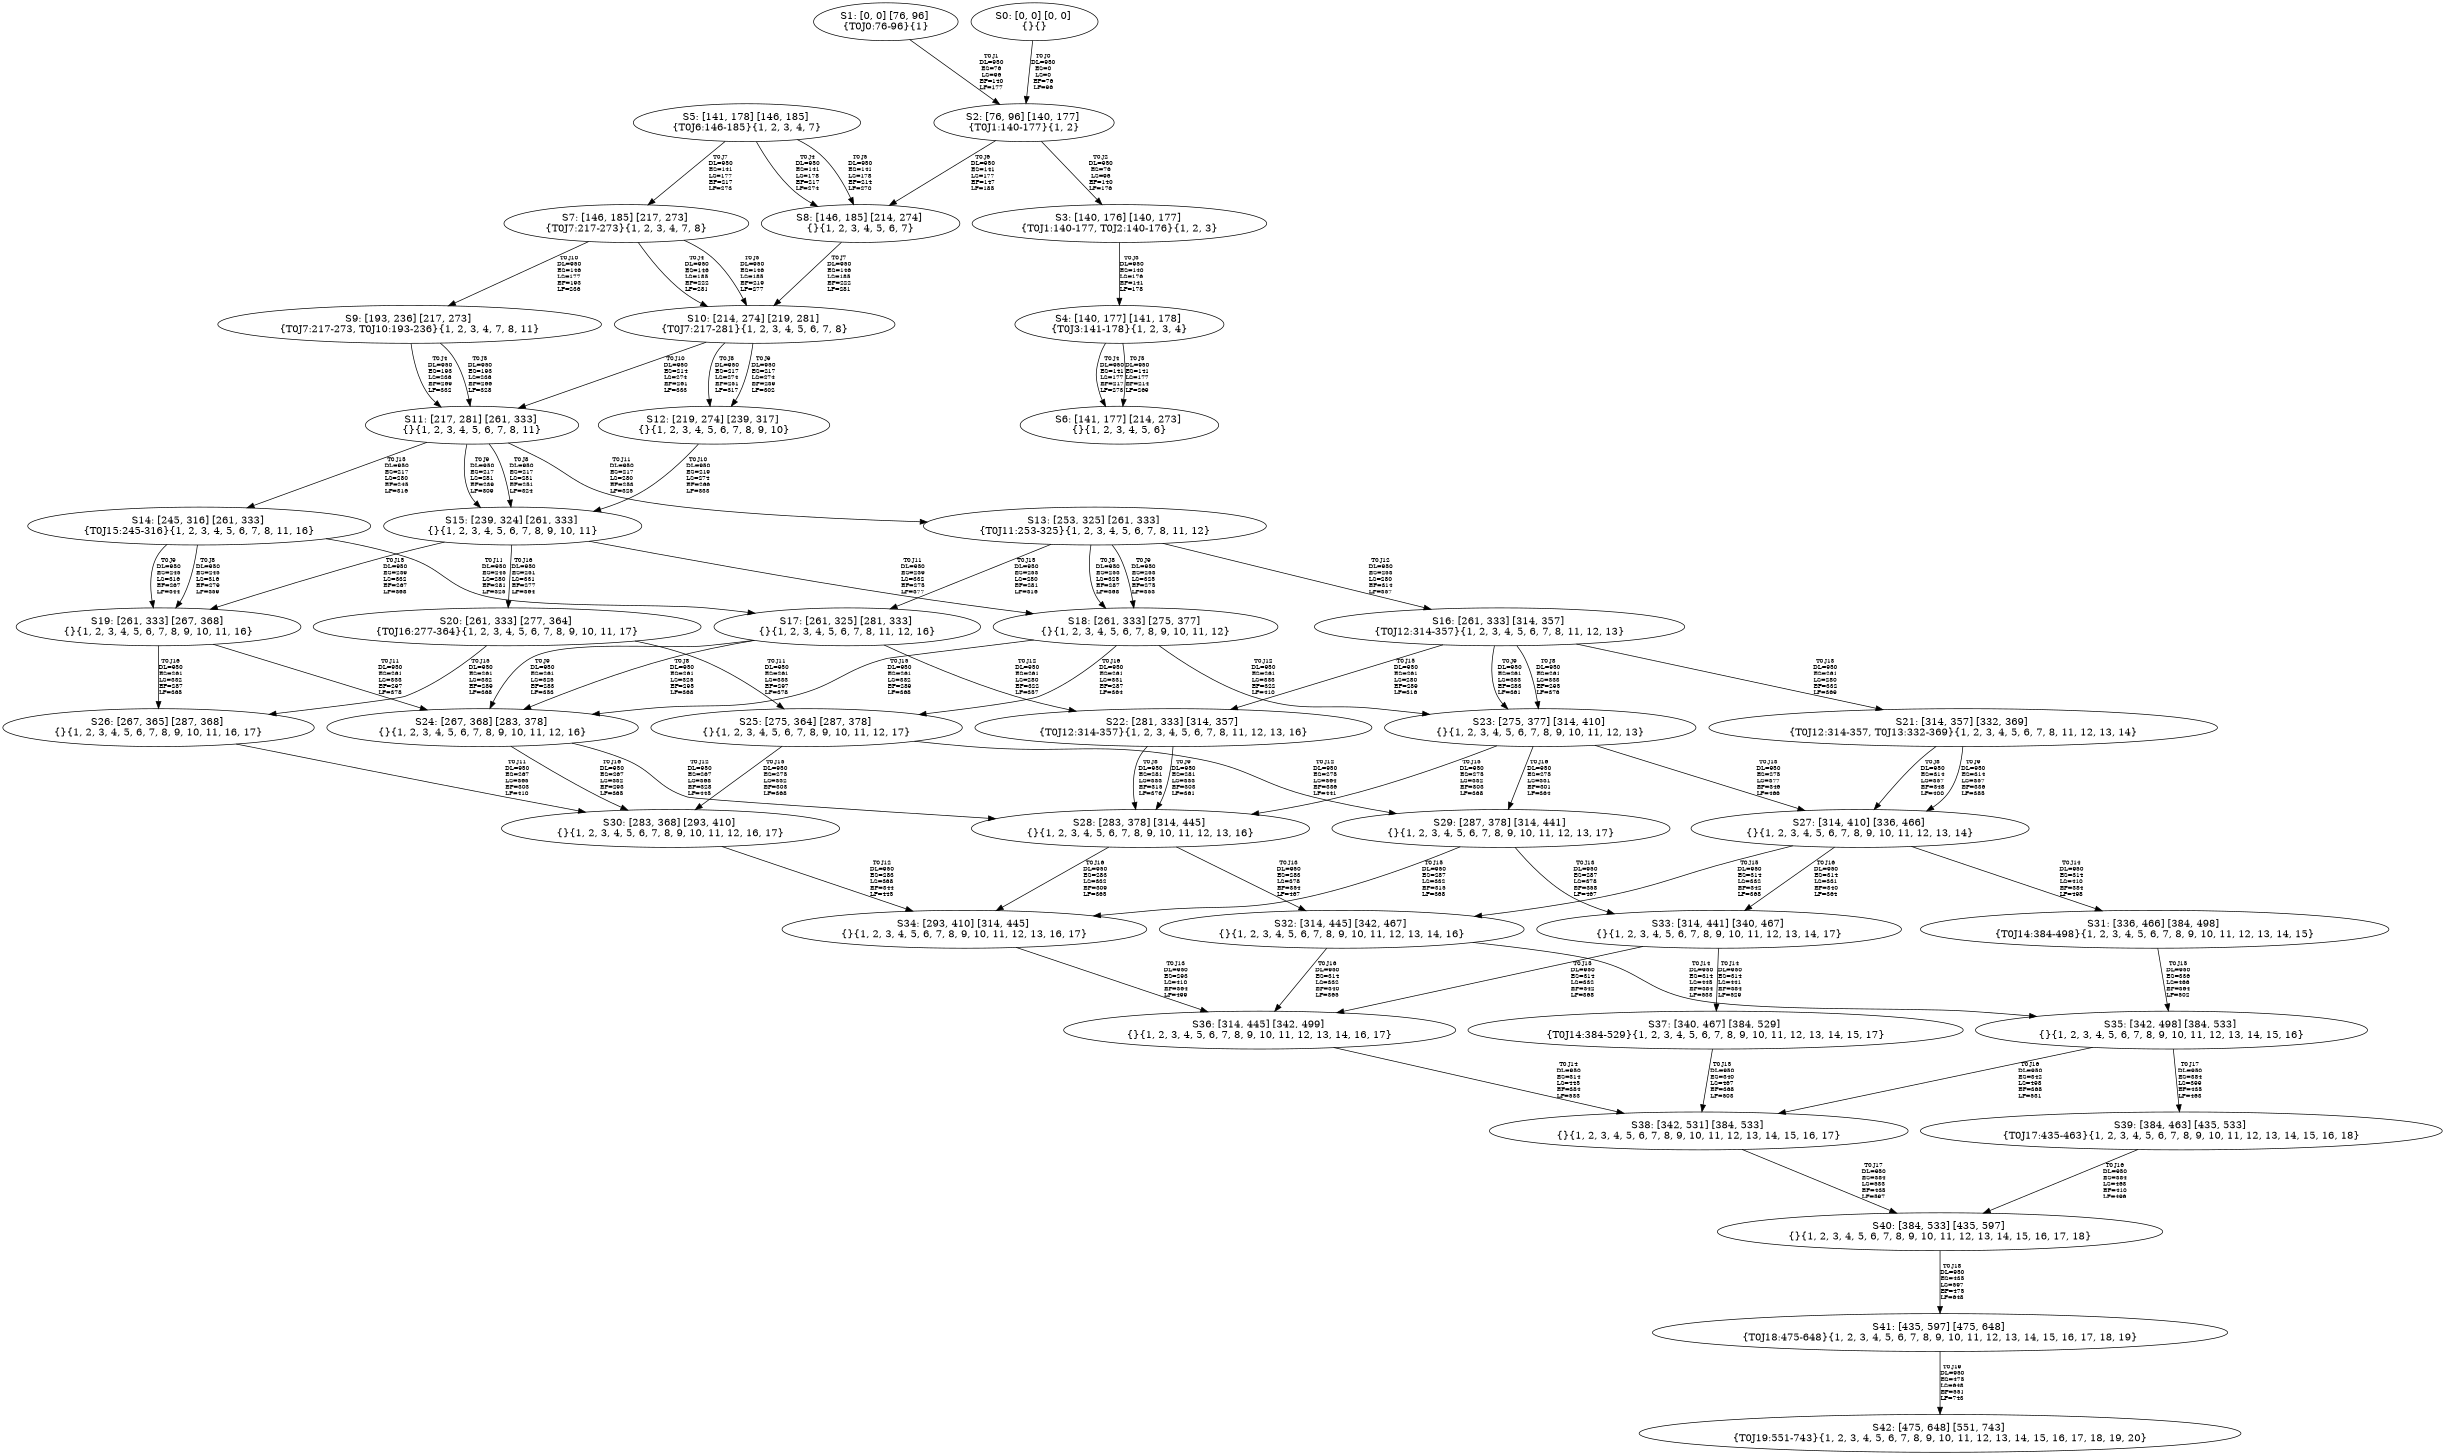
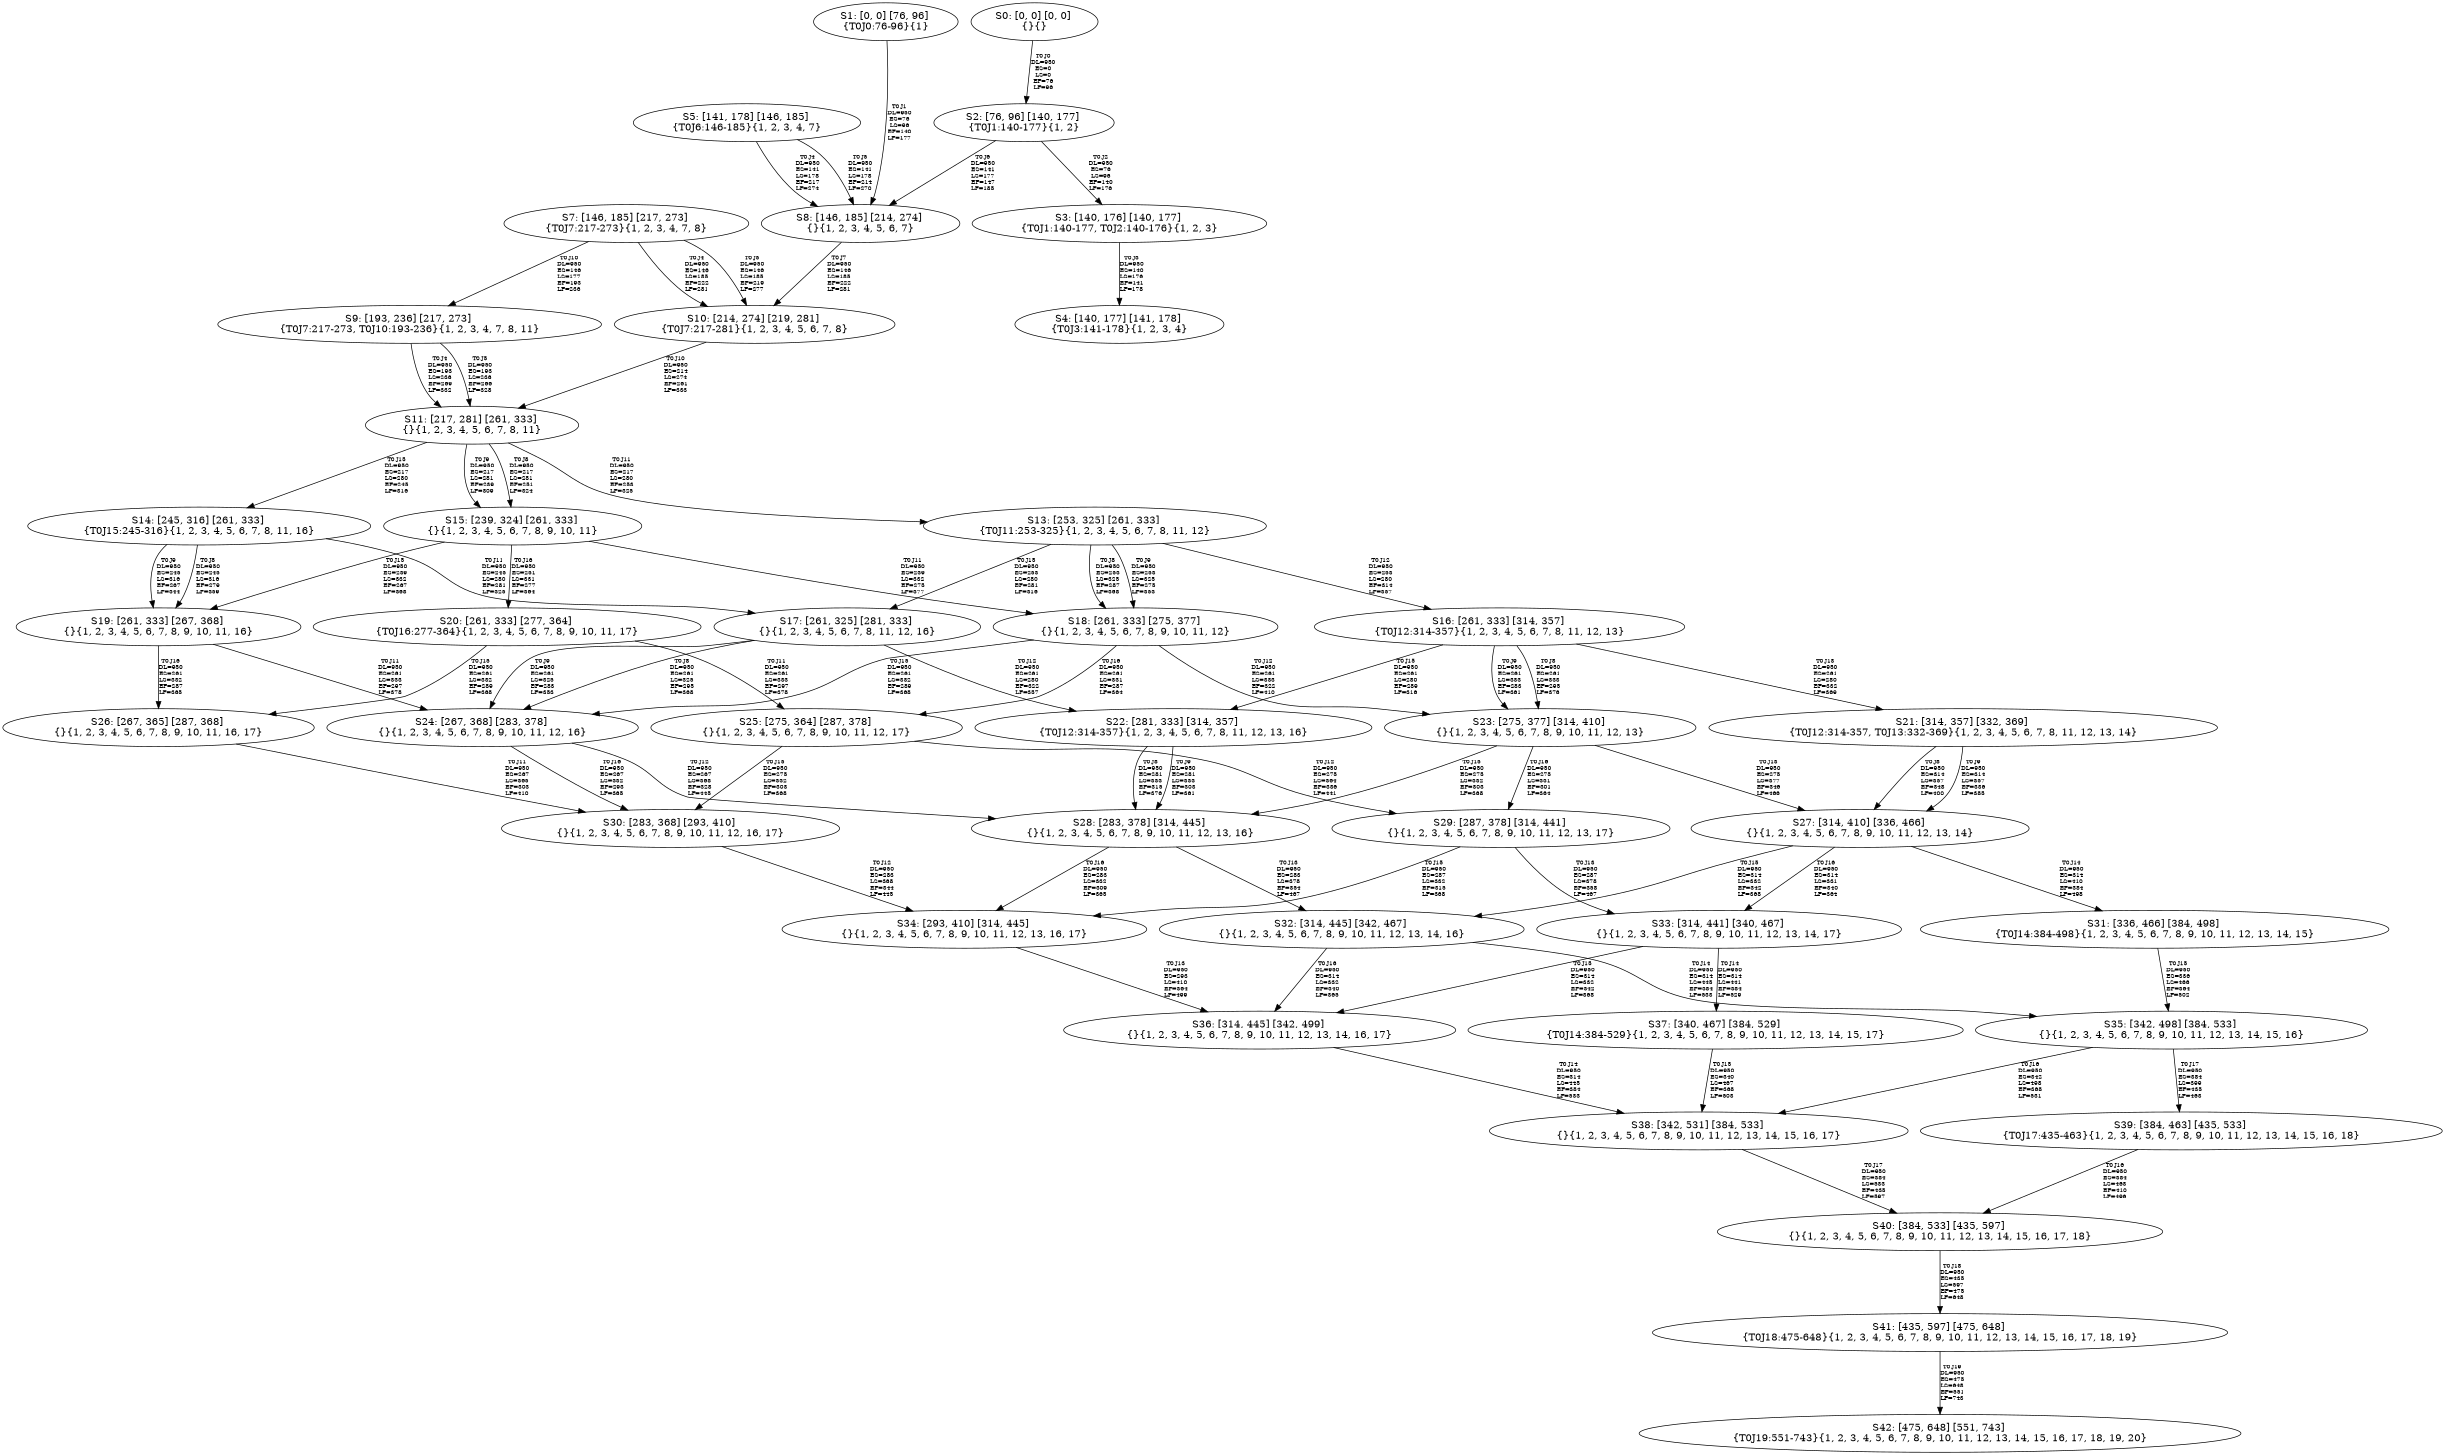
(952, 70) -> (886, 120)
(689, 171) -> none
(714, 425) -> none
(1119, 425) -> none
